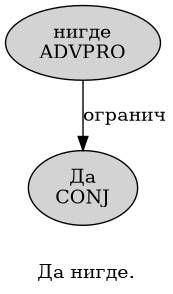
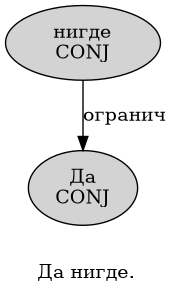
(83, 43) -> (83, 43)
